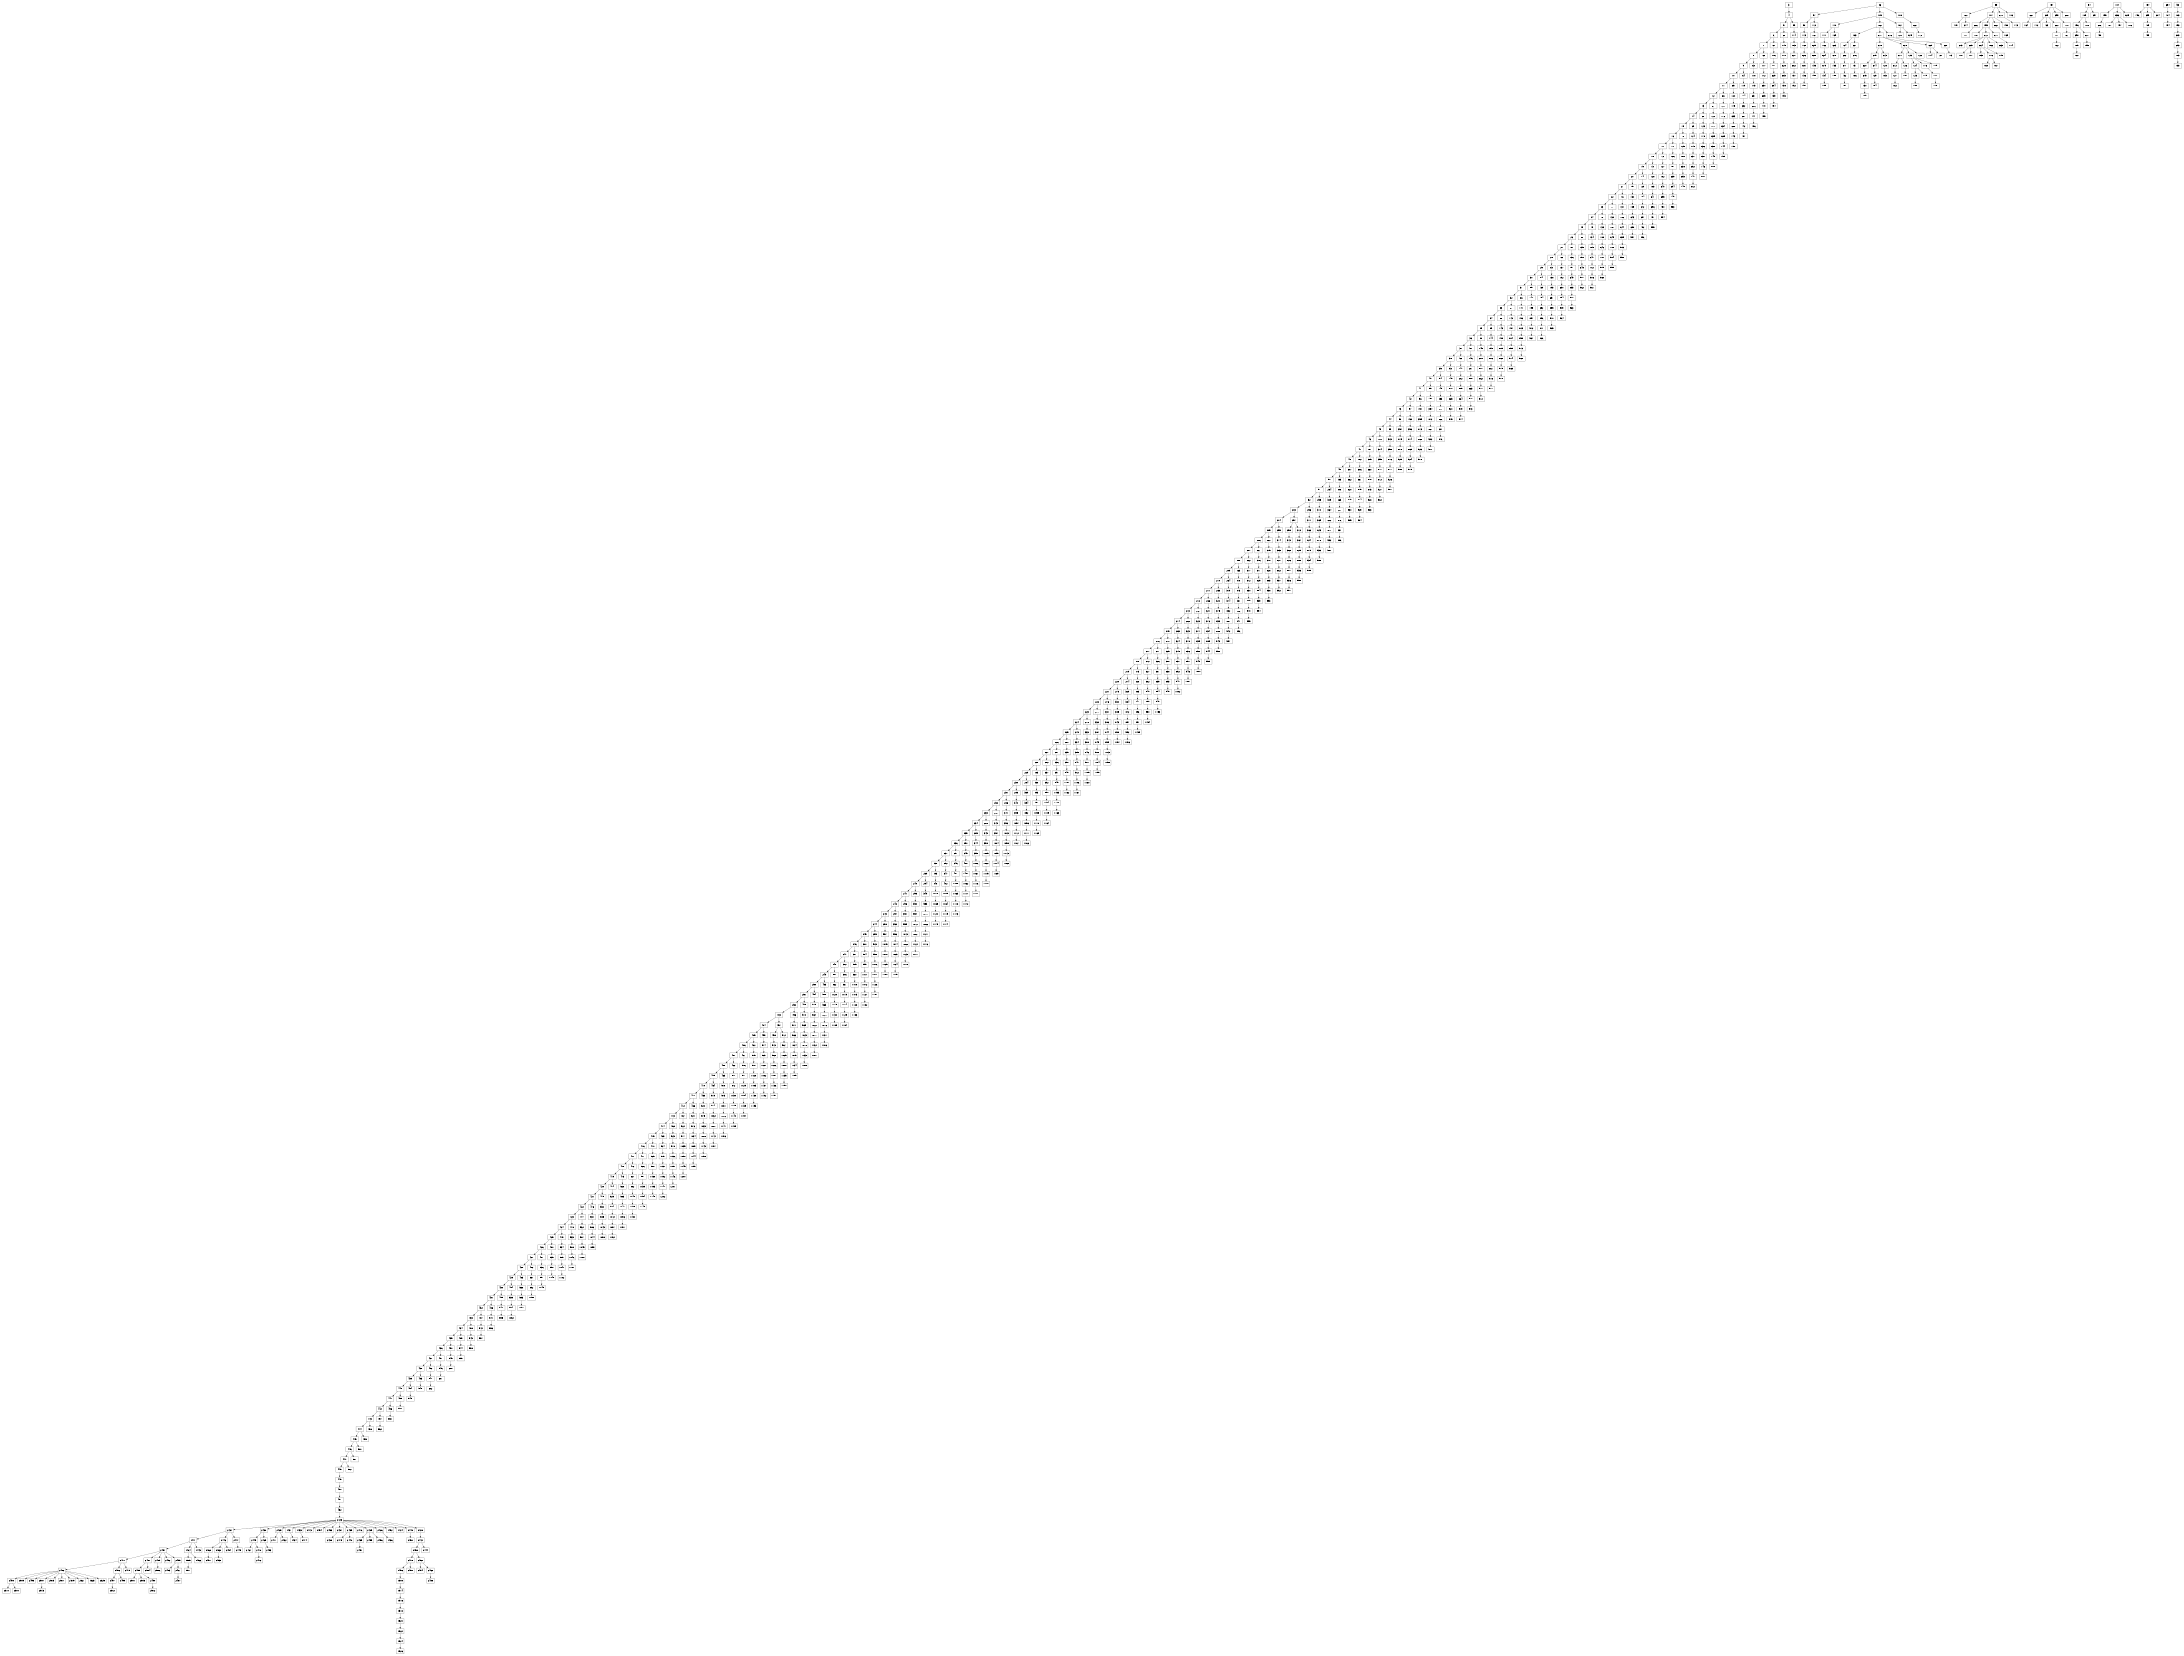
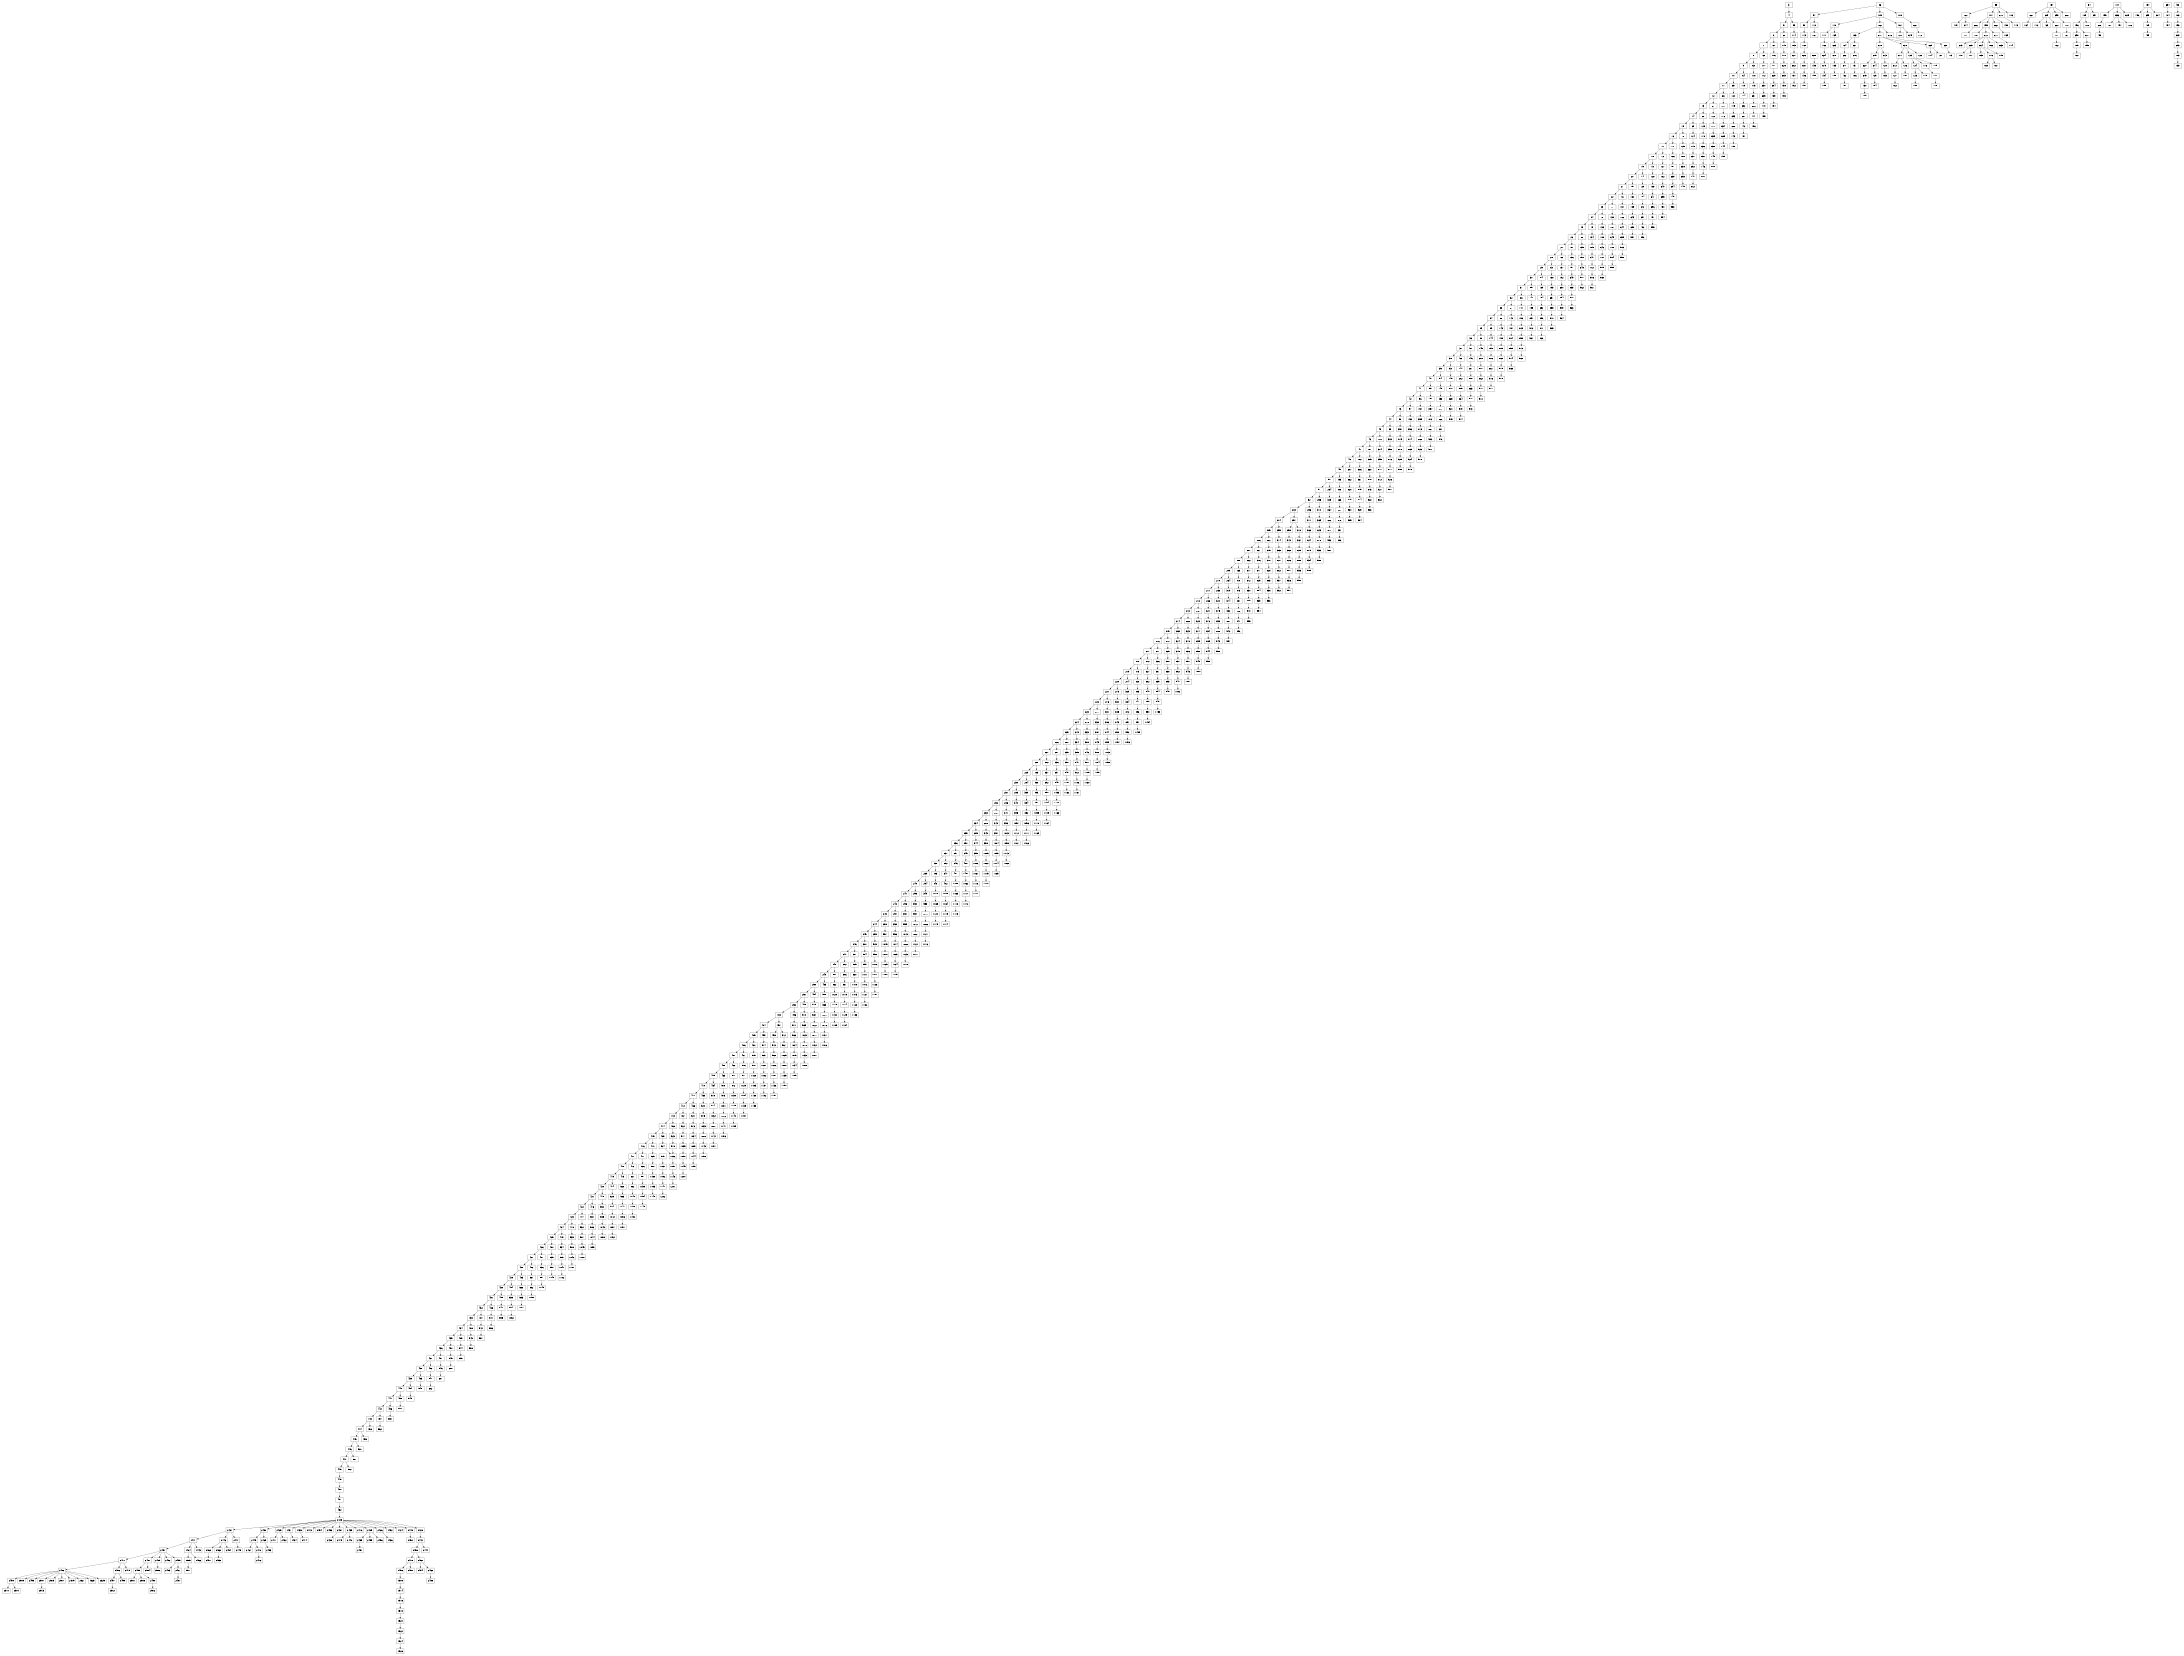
(1814, 45) -> none
(663, 1151) -> (667, 1151)
